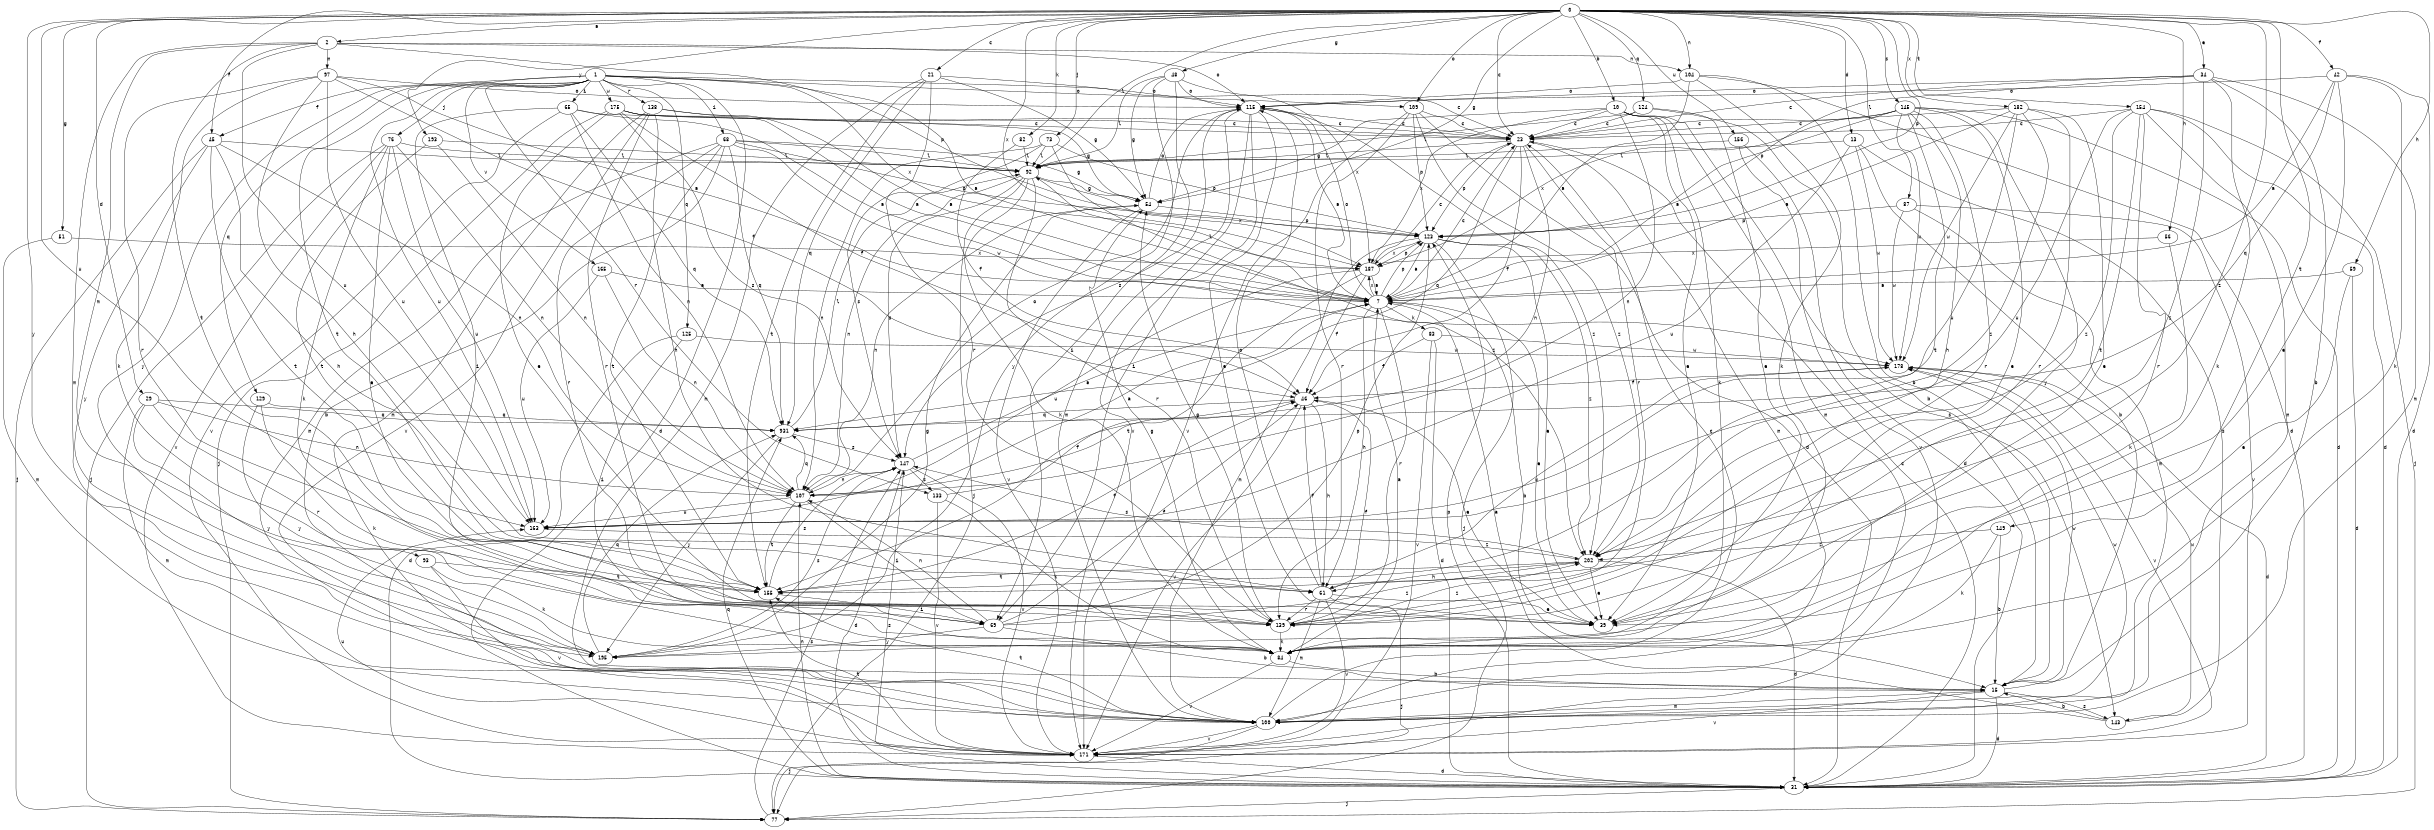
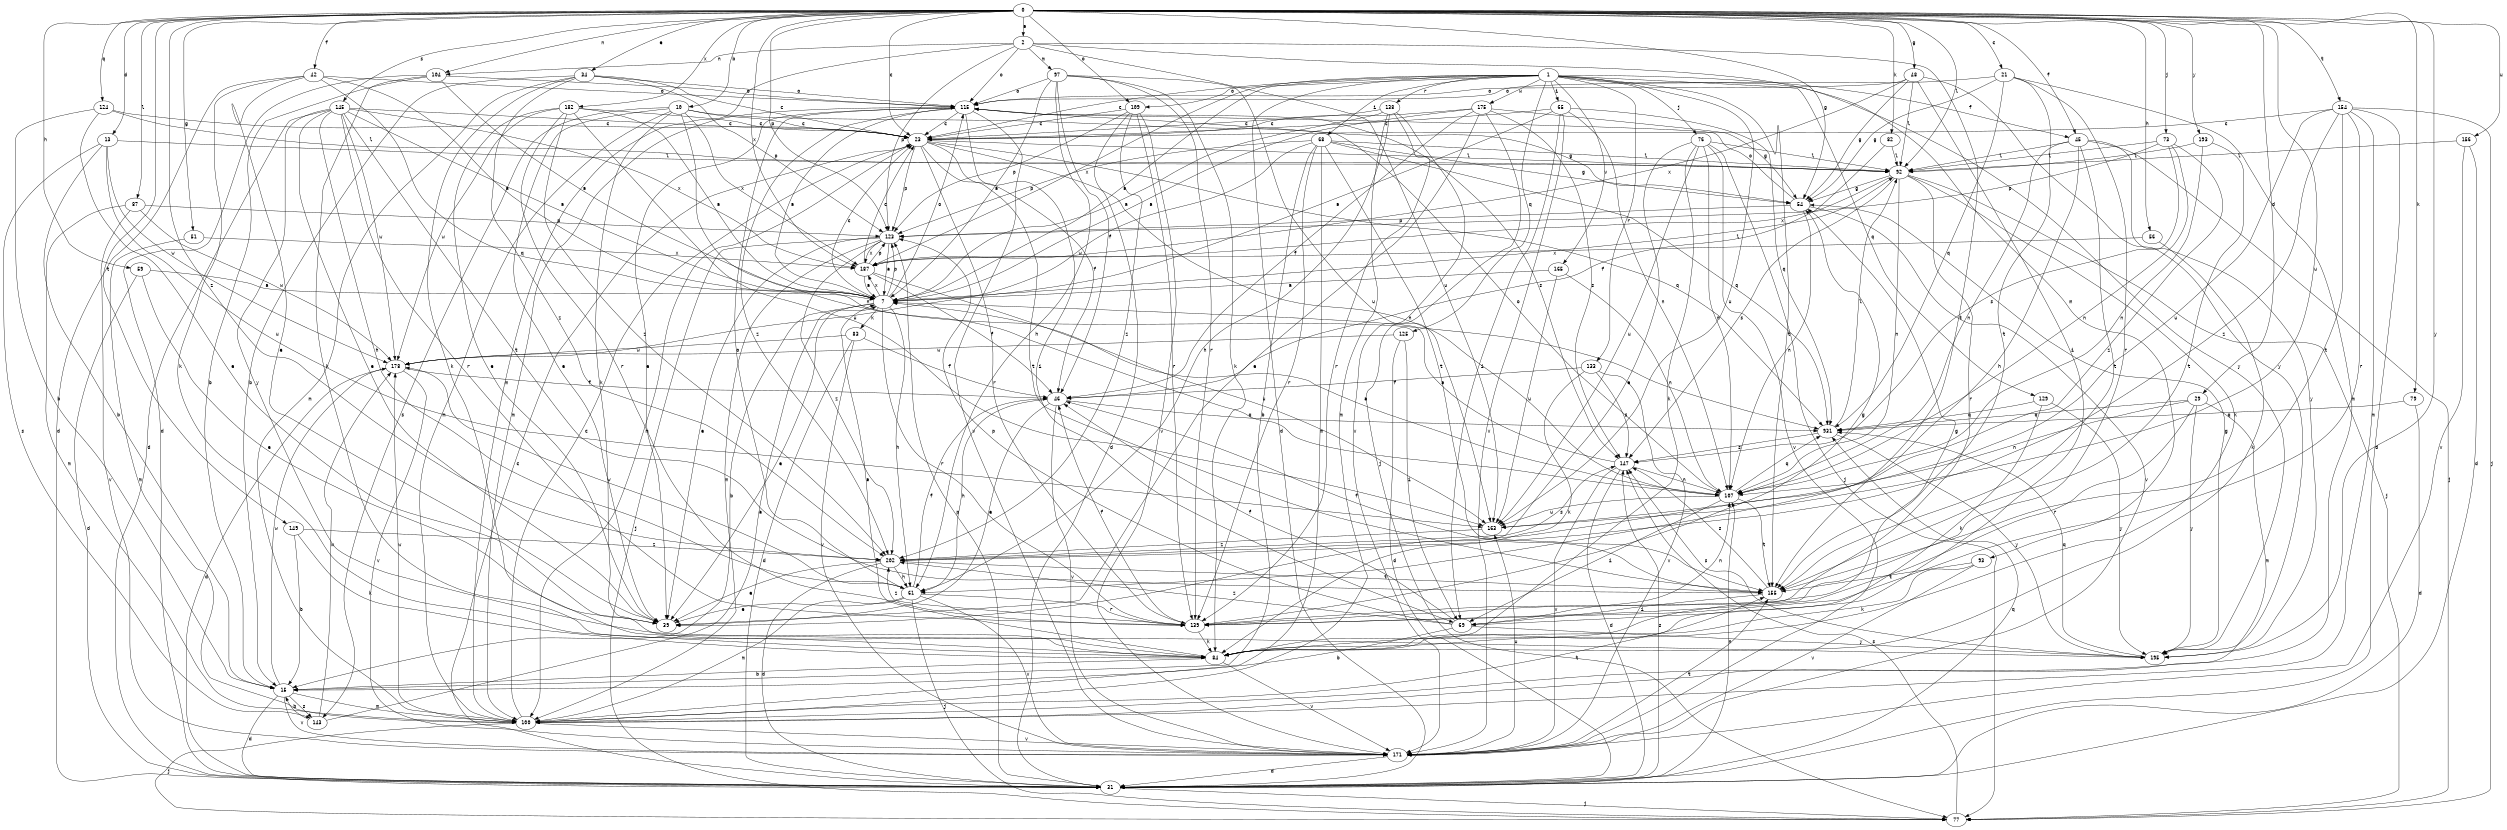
none -> (2413, 399)
(1080, 440) -> (1240, 485)
(920, 479) -> (1619, 406)
